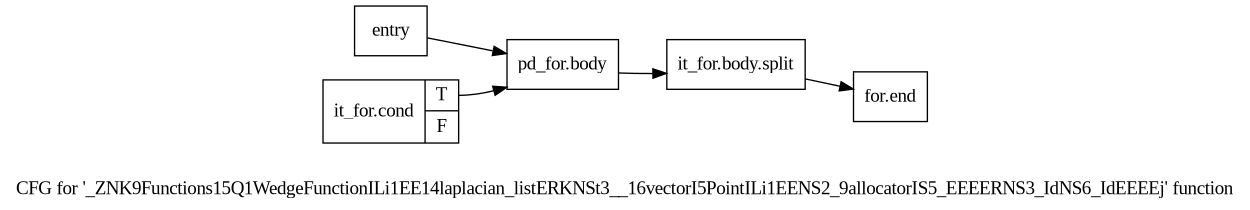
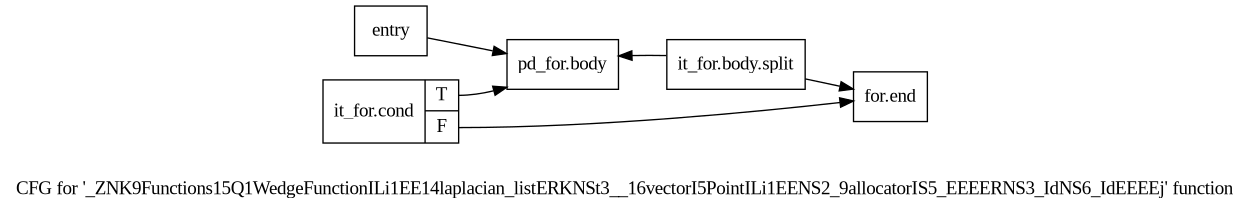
(636, 73) -> (649, 55)
none -> (650, 120)
